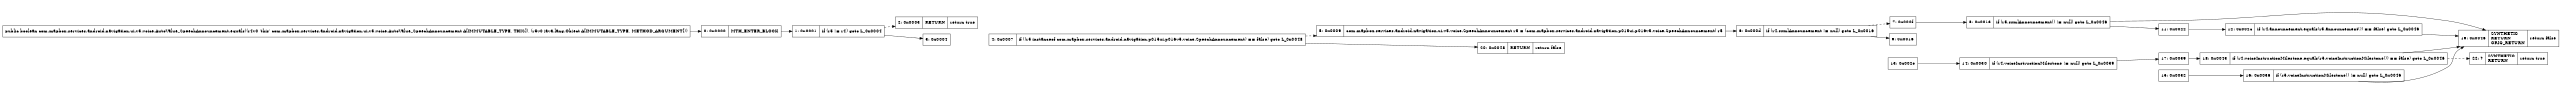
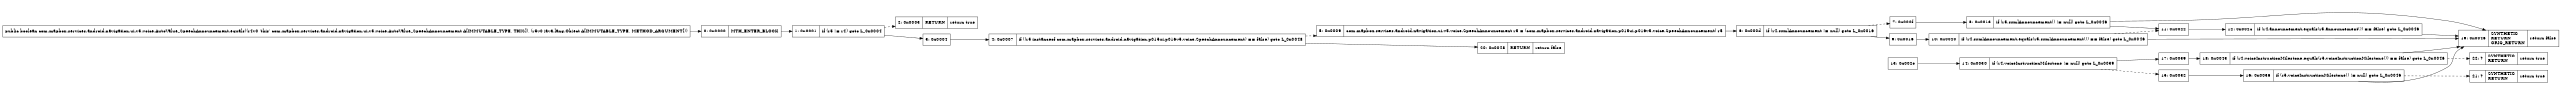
none -> (2038, 39)
none -> (968, 40)
none -> (2128, 72)
none -> (2509, 76)
